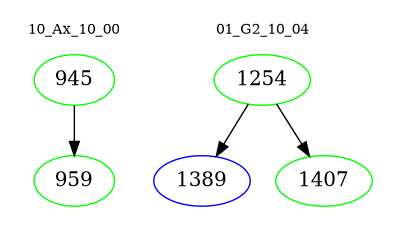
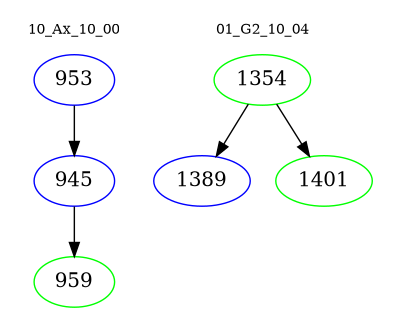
(74, 80) -> (74, 181)
none -> (74, 80)
(262, 80) -> (262, 80)
(324, 181) -> (324, 181)
